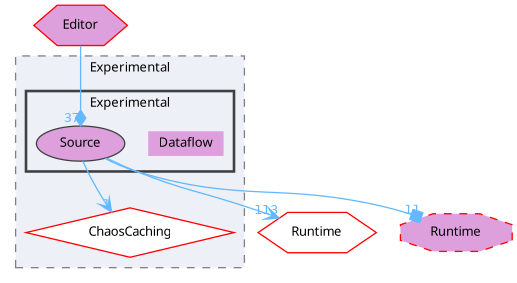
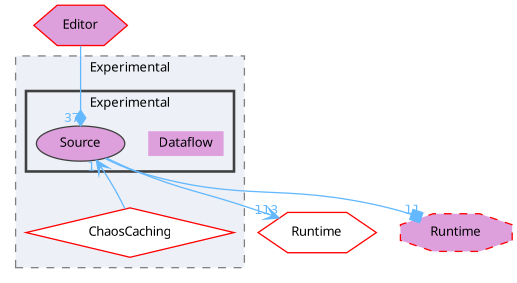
(93, 181) -> (115, 190)
